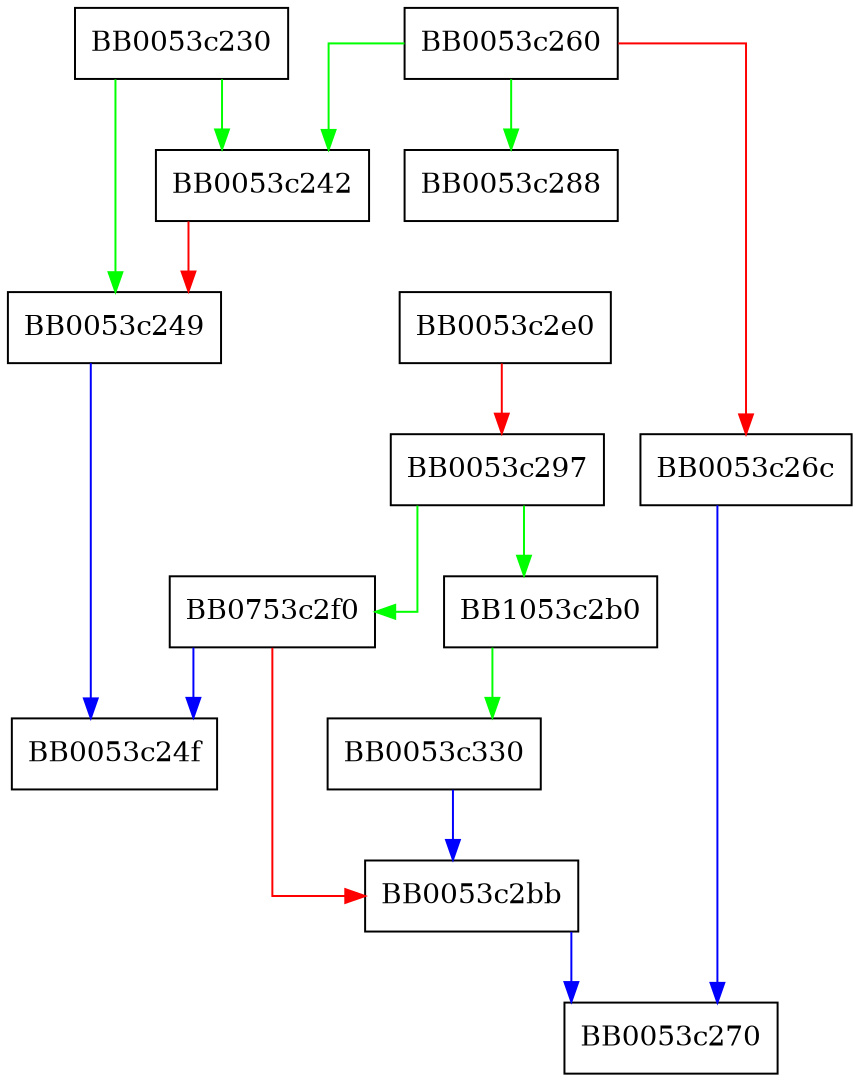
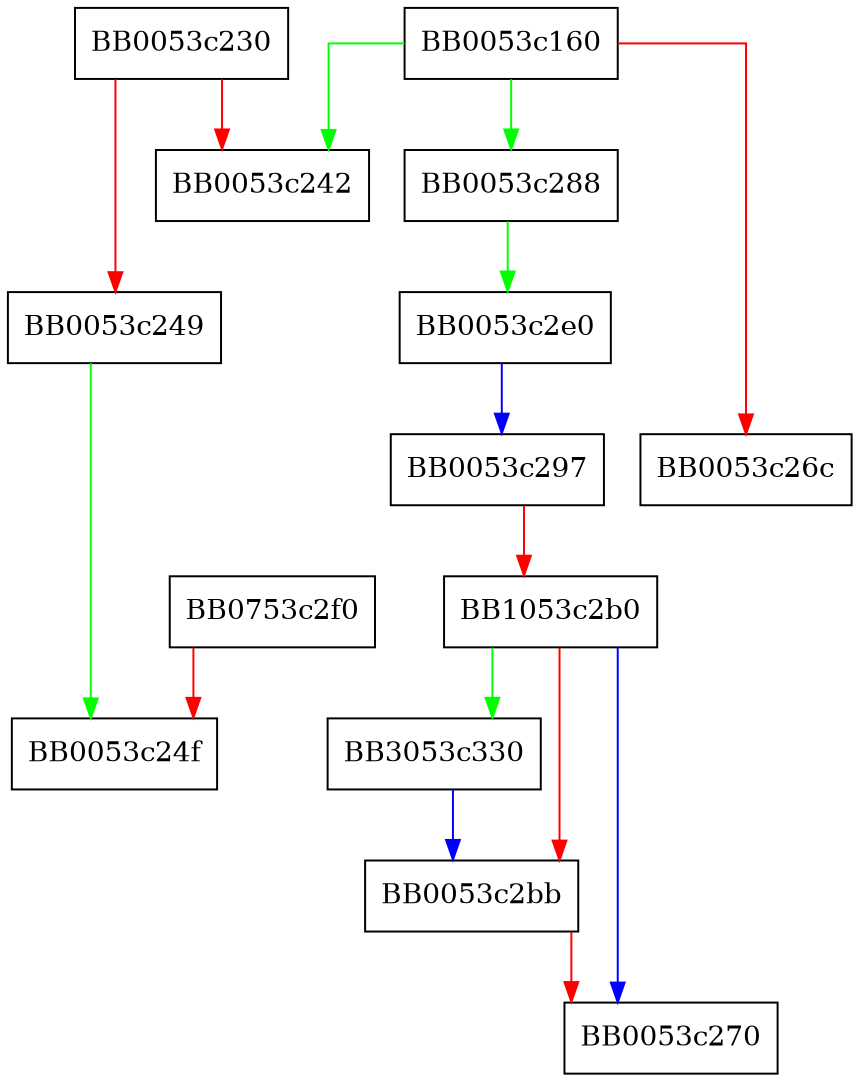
(511, 43) -> (511, 43)
(222, 104) -> (222, 104)
(115, 176) -> (115, 176)
(188, 246) -> none
none -> (508, 246)
(502, 389) -> (502, 389)
(91, 531) -> (91, 531)
(524, 531) -> (524, 531)
(417, 570) -> none
(193, 673) -> (193, 673)
(717, 744) -> (618, 815)
(434, 754) -> (434, 754)
(272, 808) -> (560, 744)
(571, 957) -> (571, 957)
